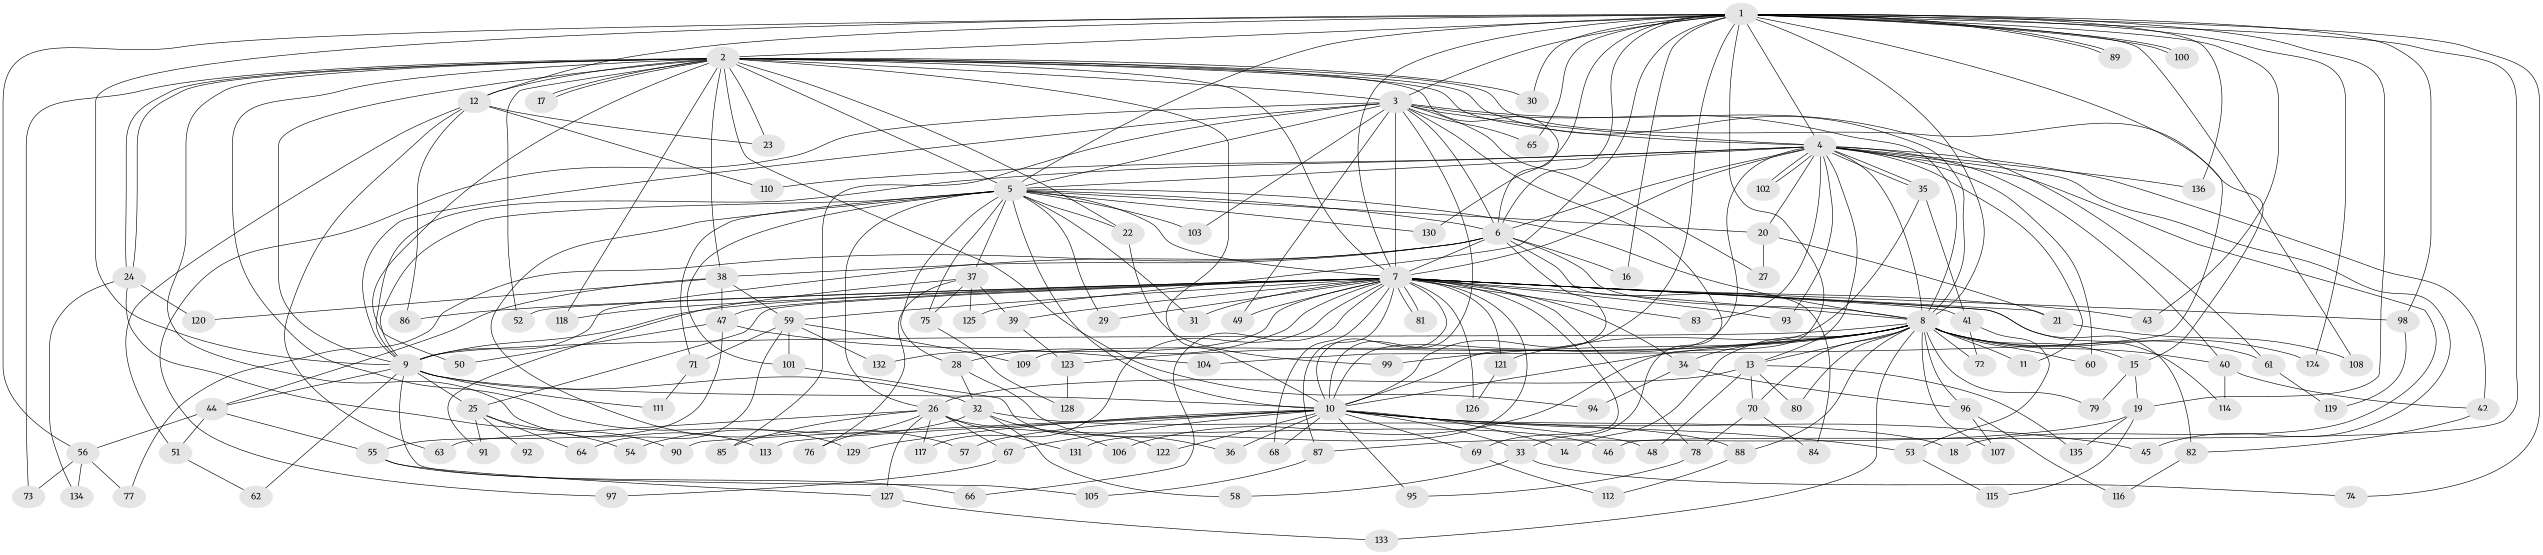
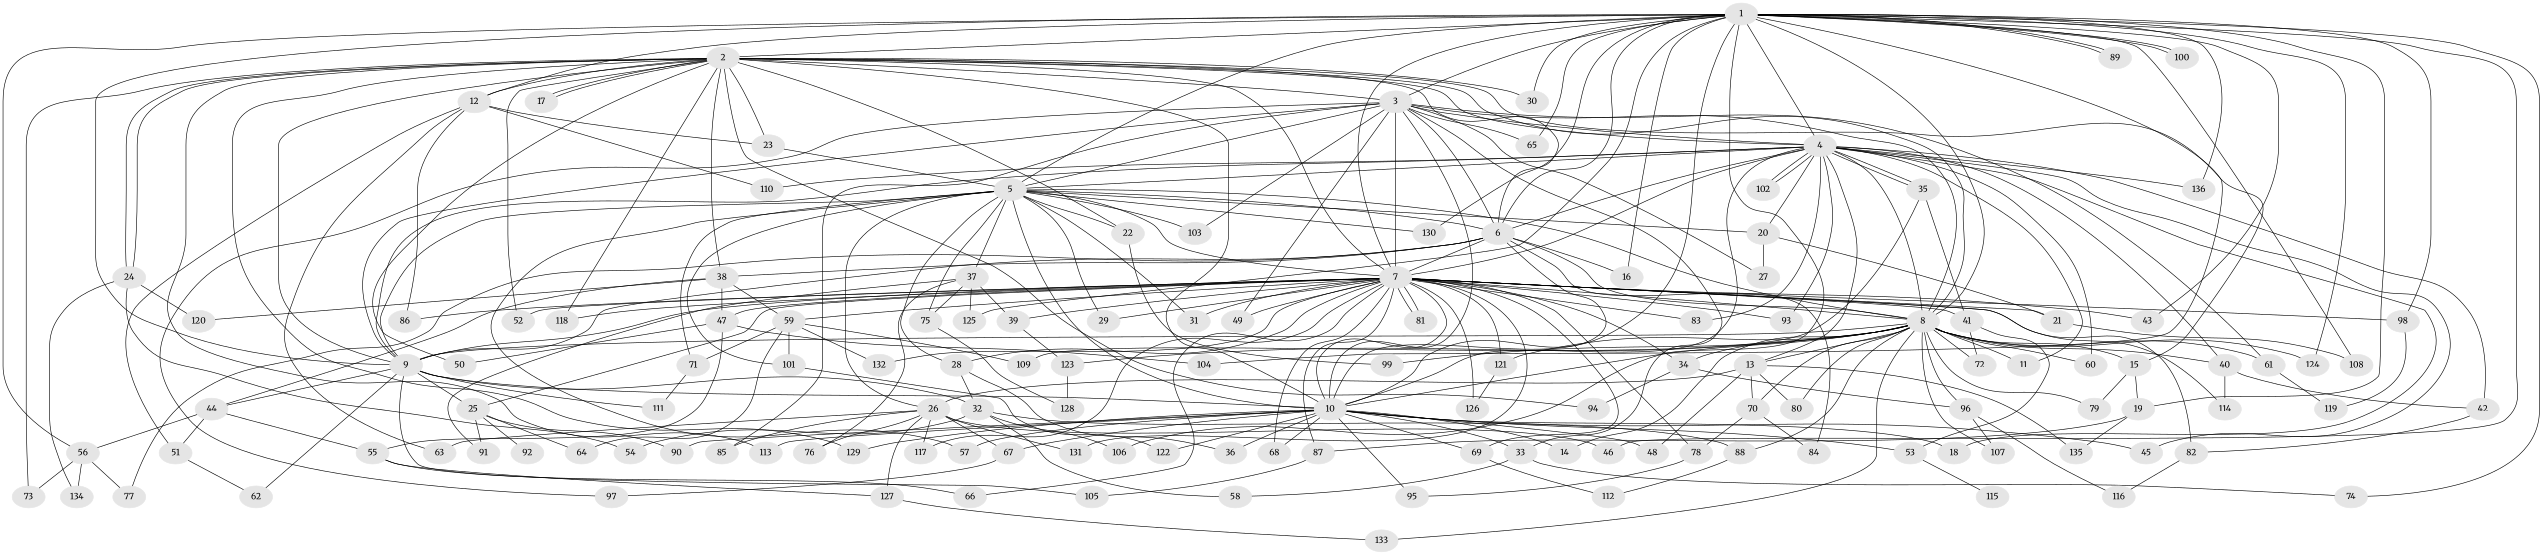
(867, 124) -> (889, 168)
(2082, 474) -> none
